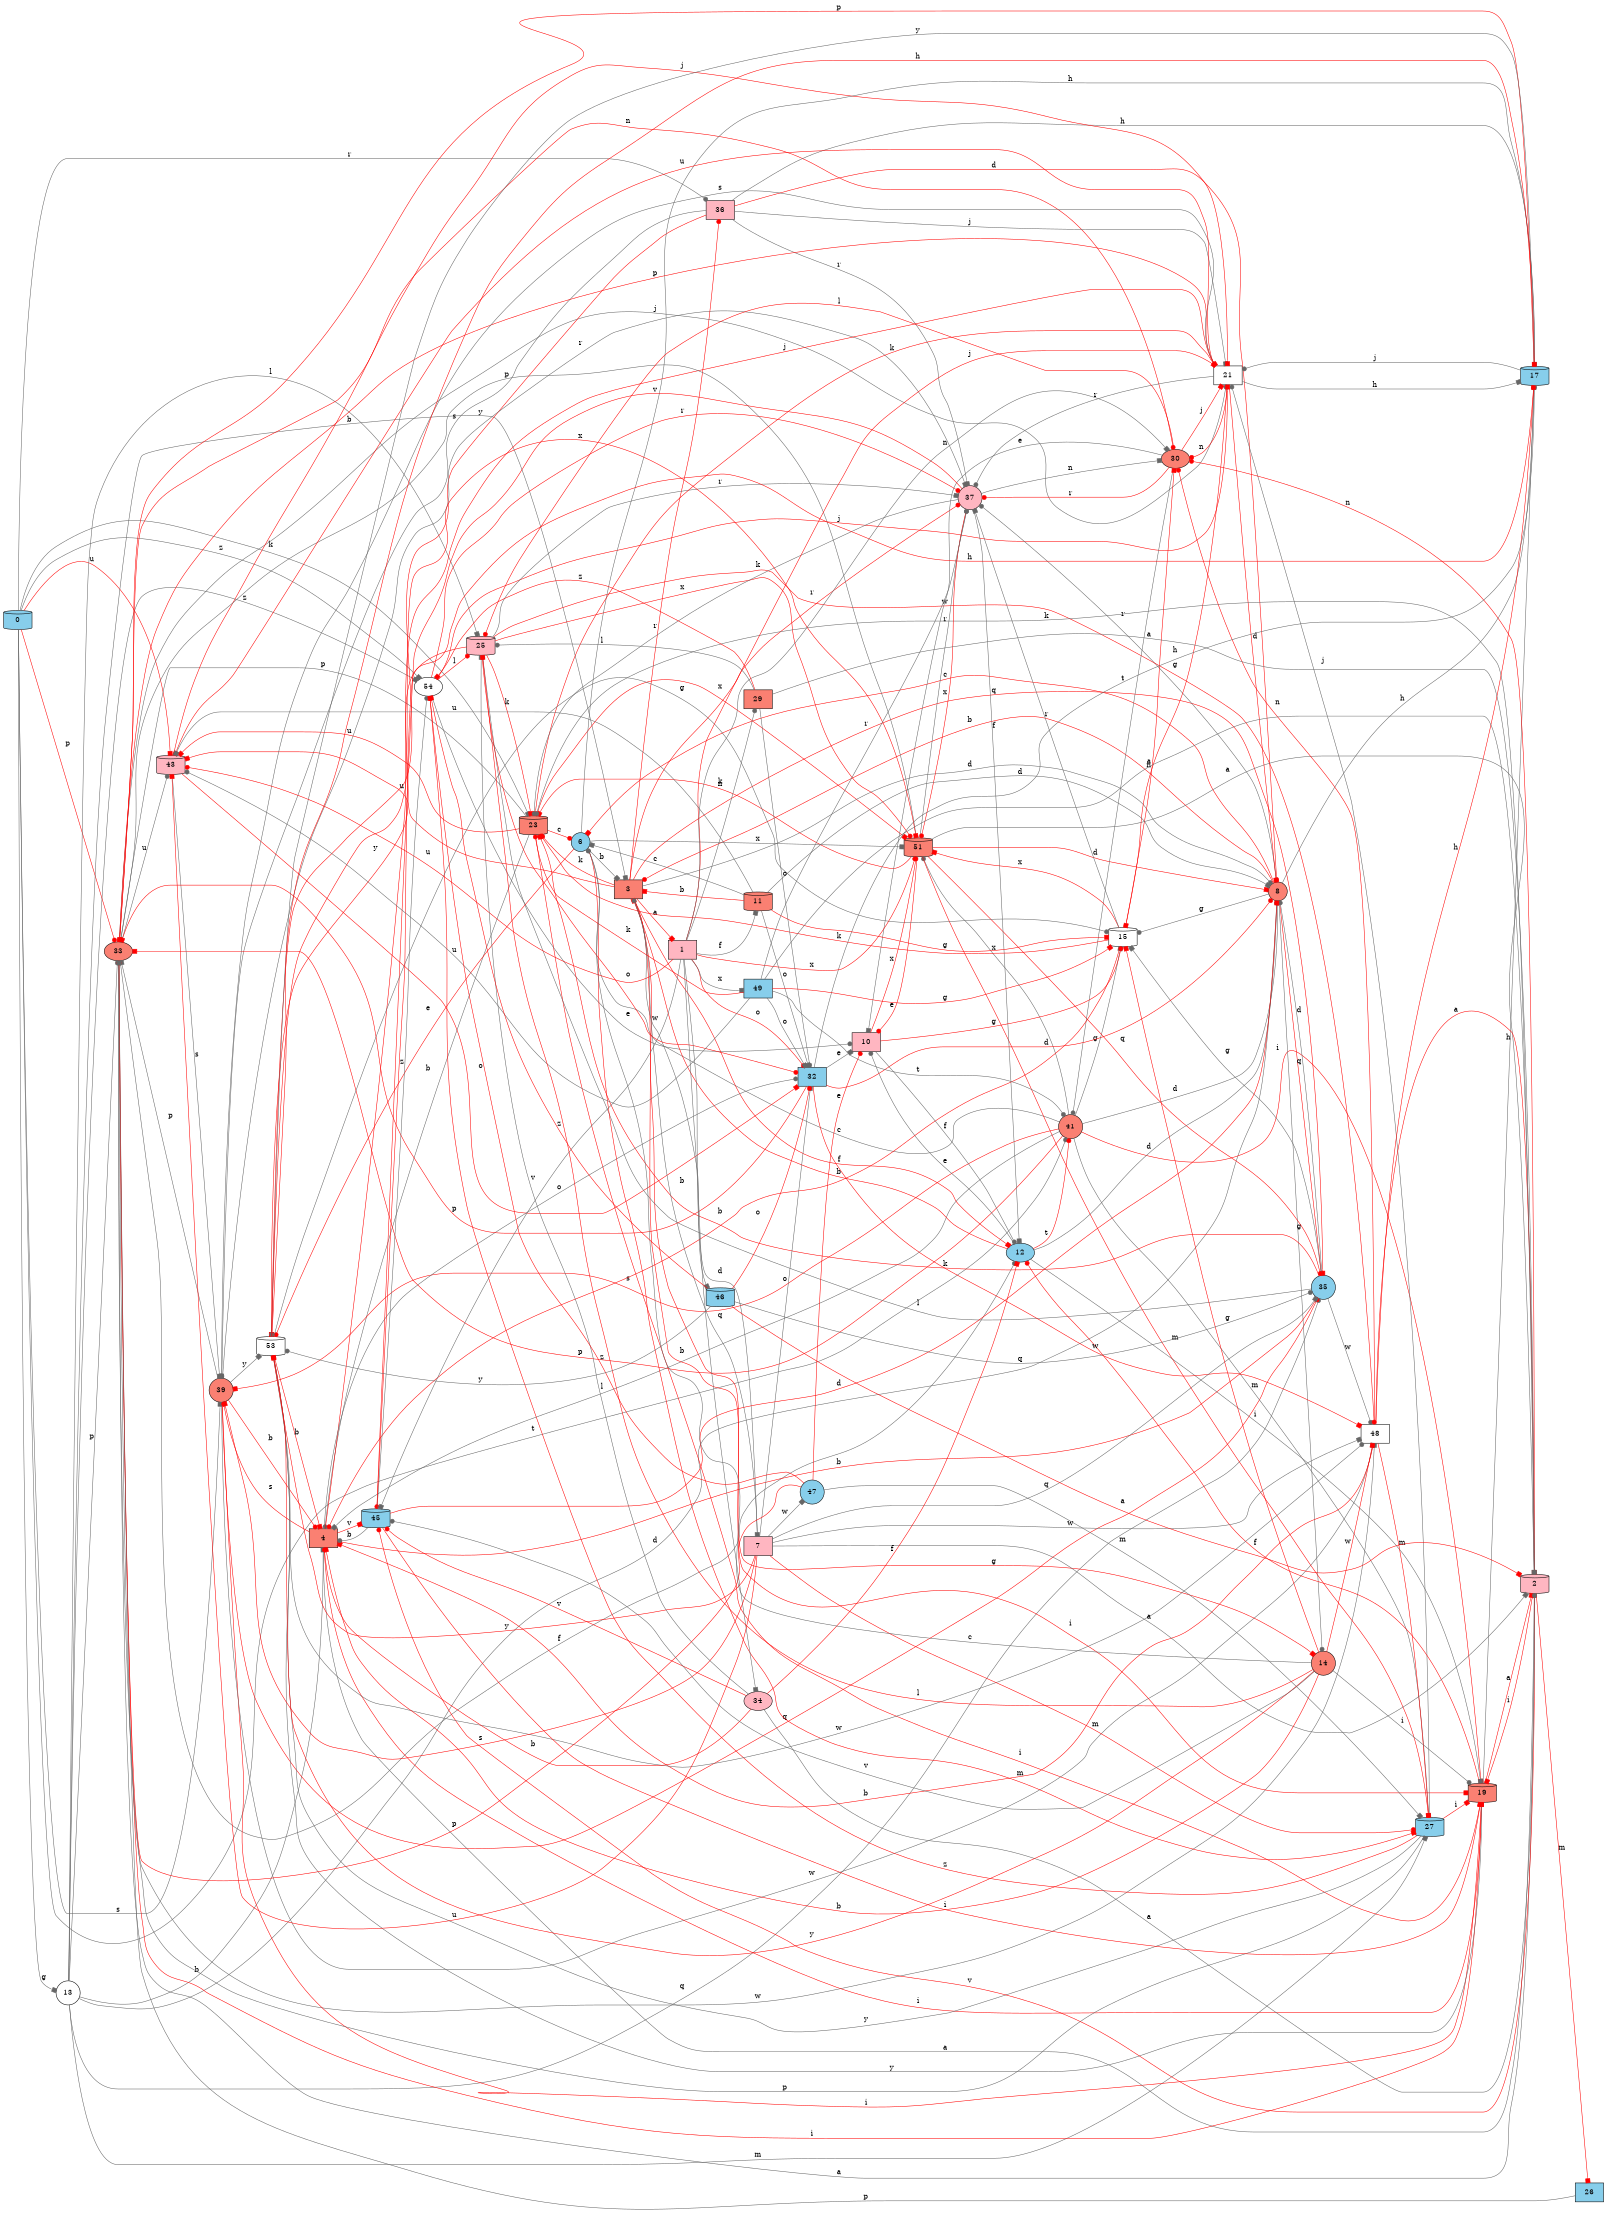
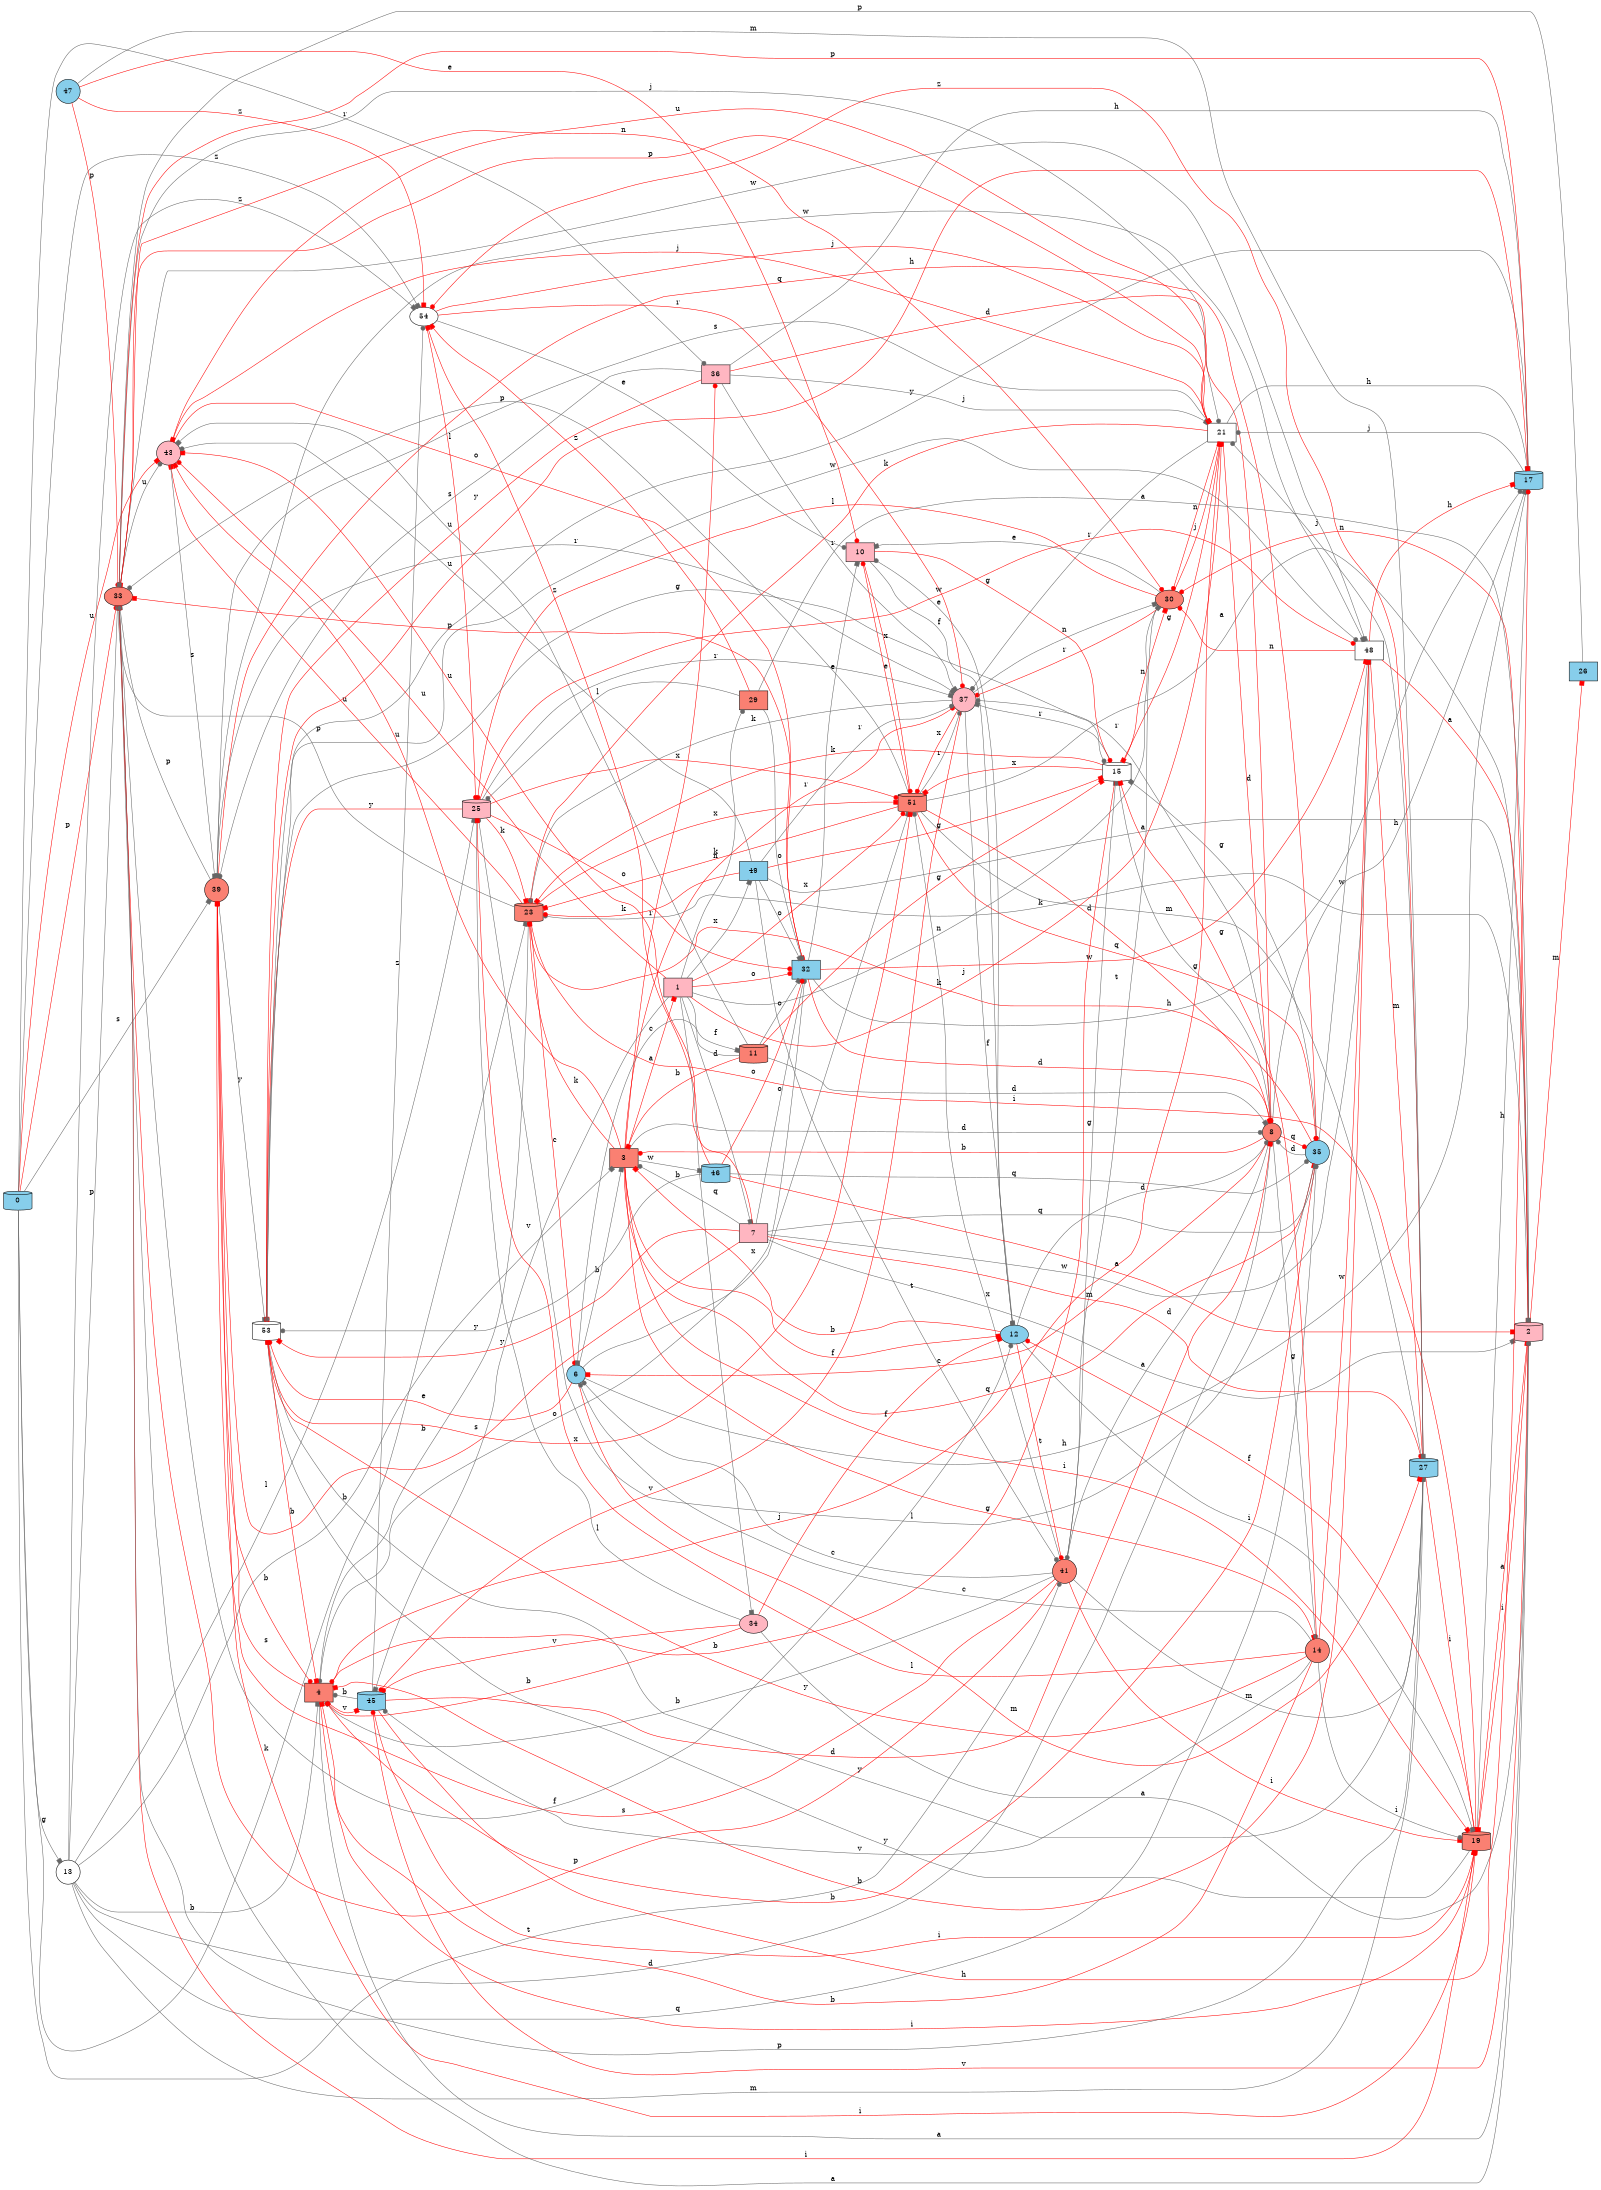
(171, 765) -> (169, 453)
(1149, 1321) -> (1278, 974)
(784, 1520) -> none
